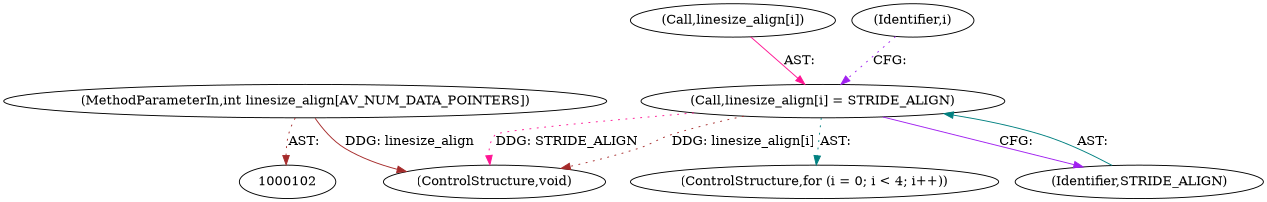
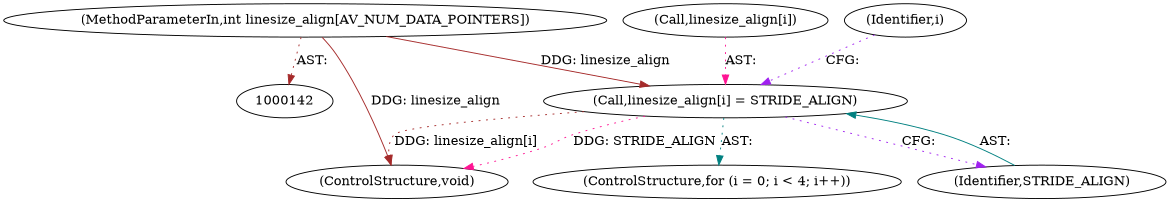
(774, 58) -> (725, 56)
none -> (513, 60)
(978, 141) -> (881, 141)
(288, 182) -> (285, 101)
